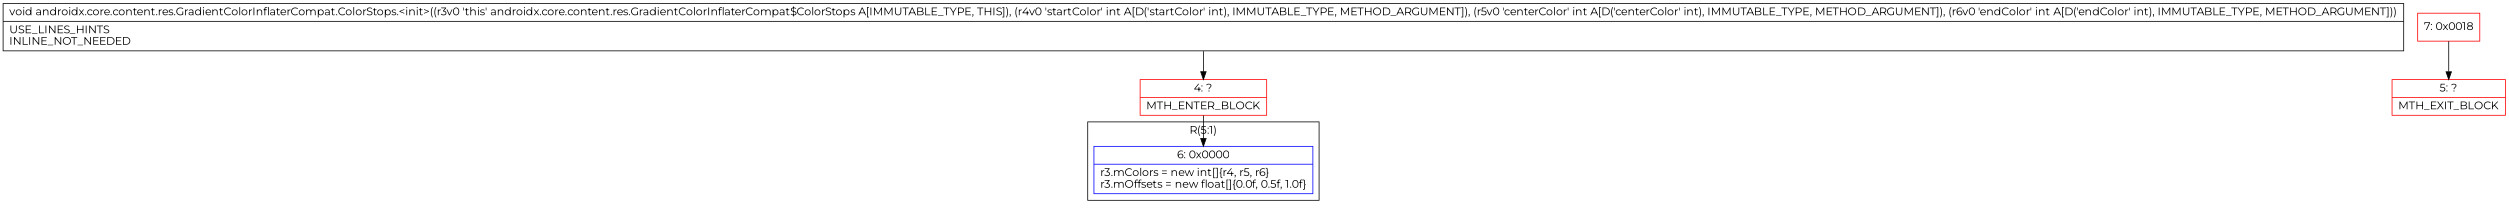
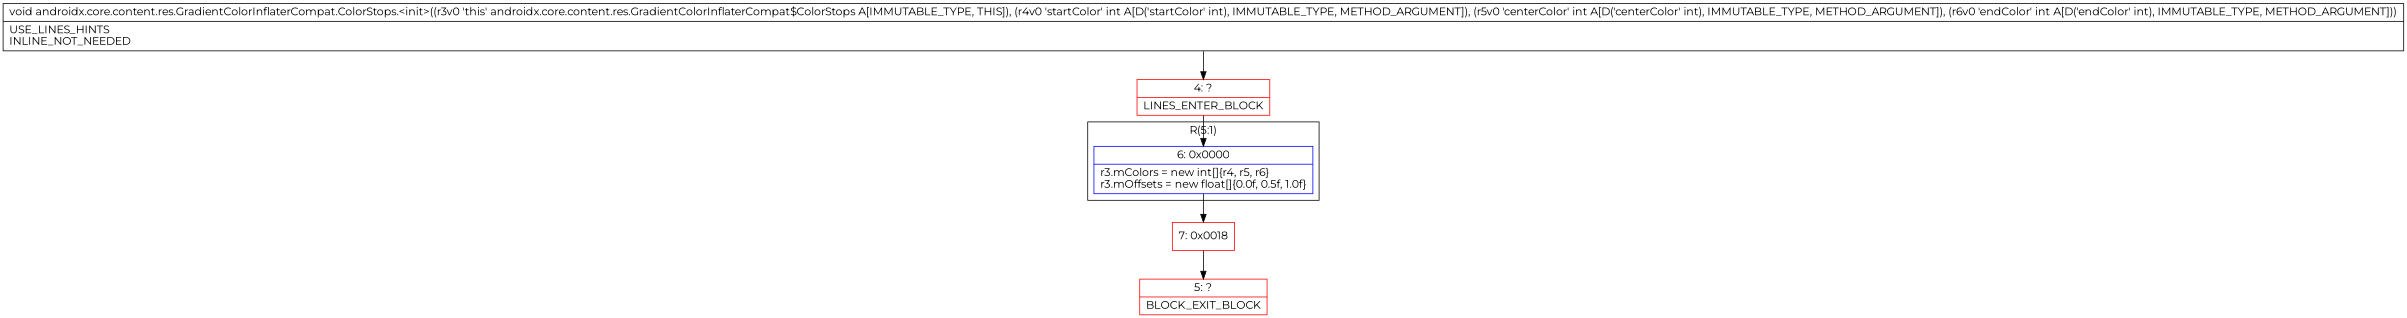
(1203, 106) -> (1203, 106)
(2449, 106) -> (1203, 306)
none -> (1203, 205)
